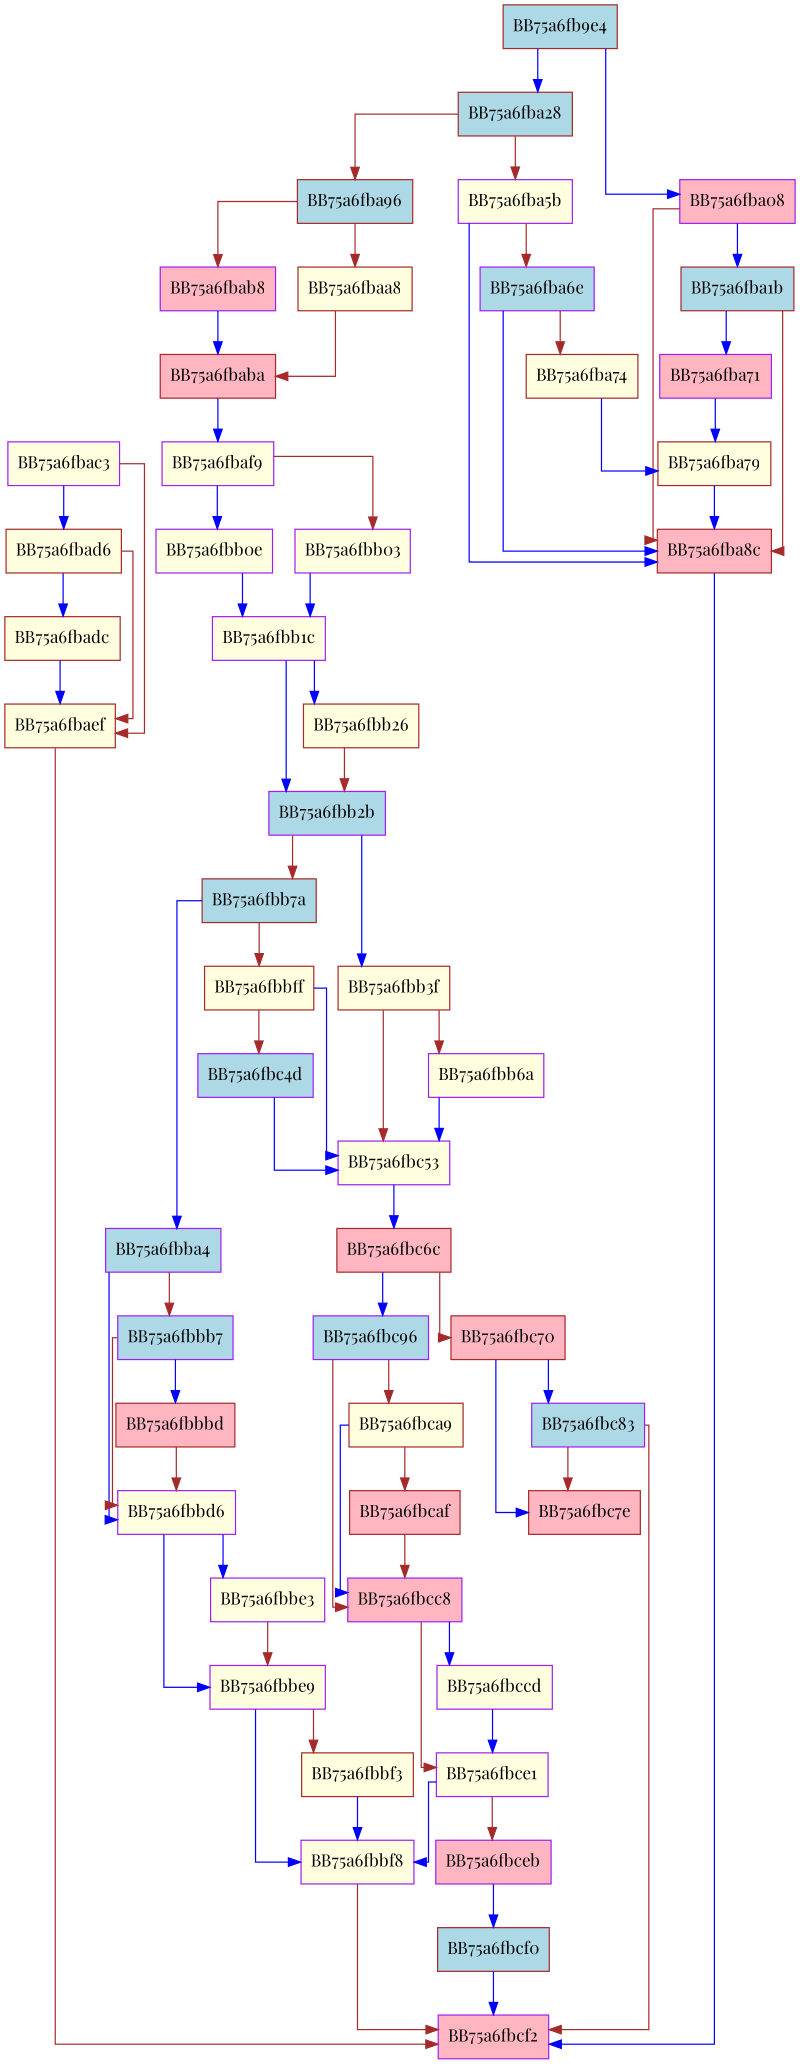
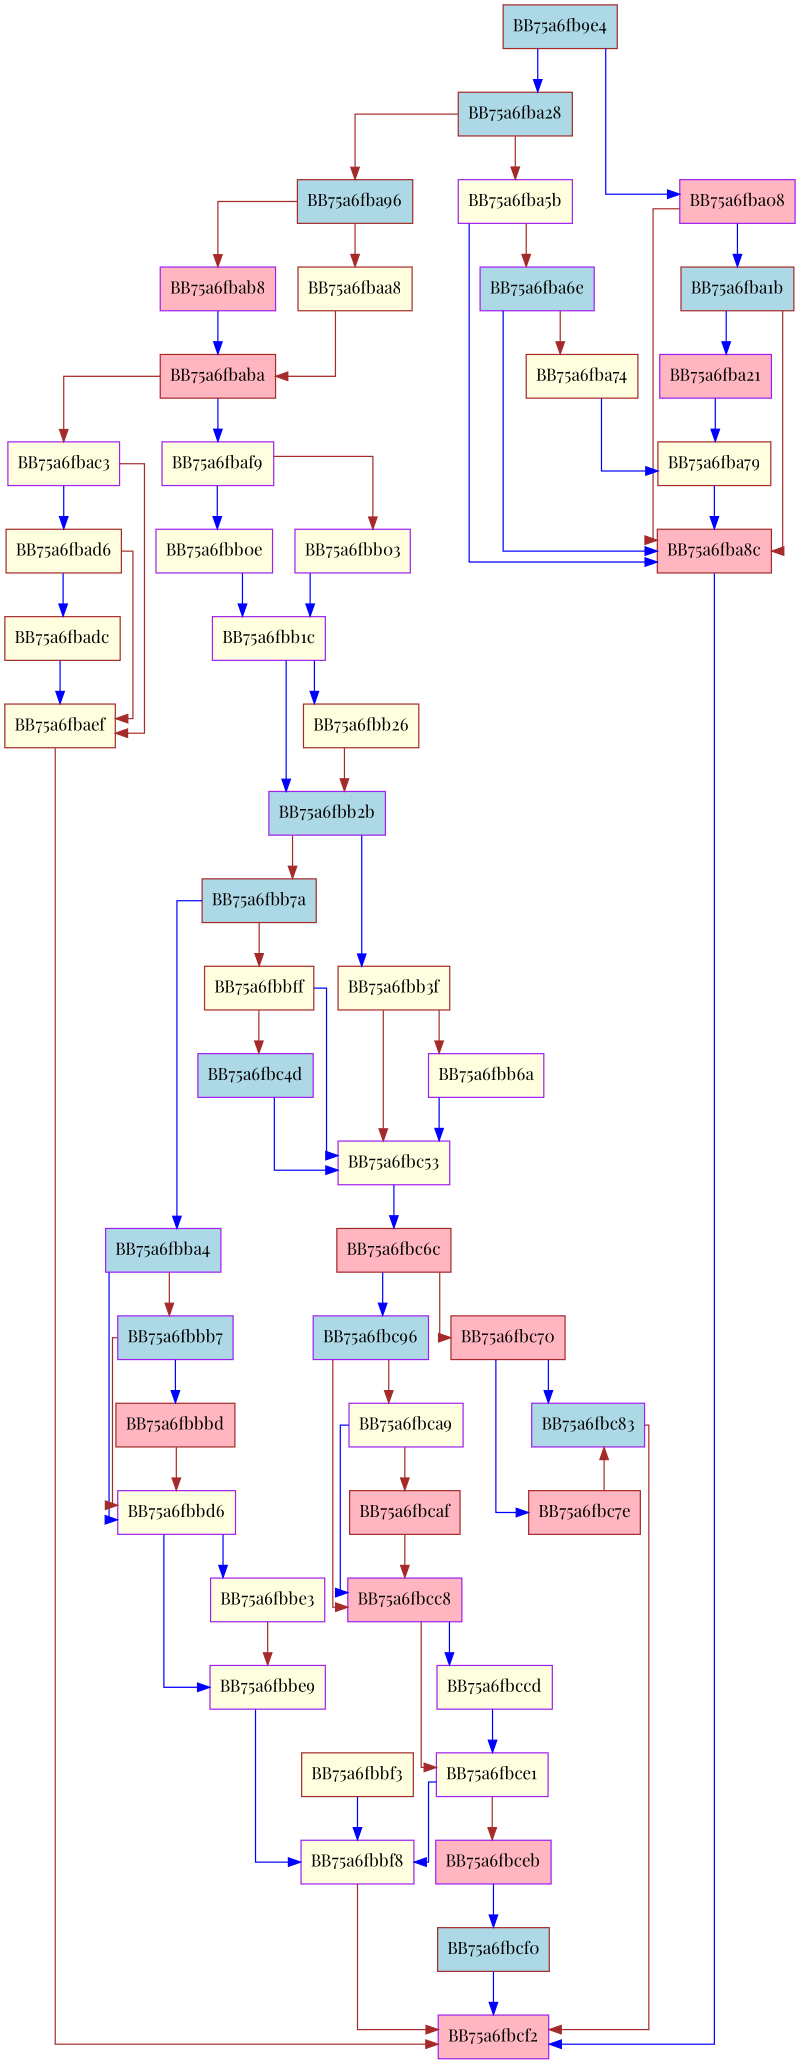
none -> (85, 376)
(716, 376) -> (716, 376)
(406, 1425) -> (406, 1425)
(568, 1463) -> (604, 1475)
(313, 1725) -> none
